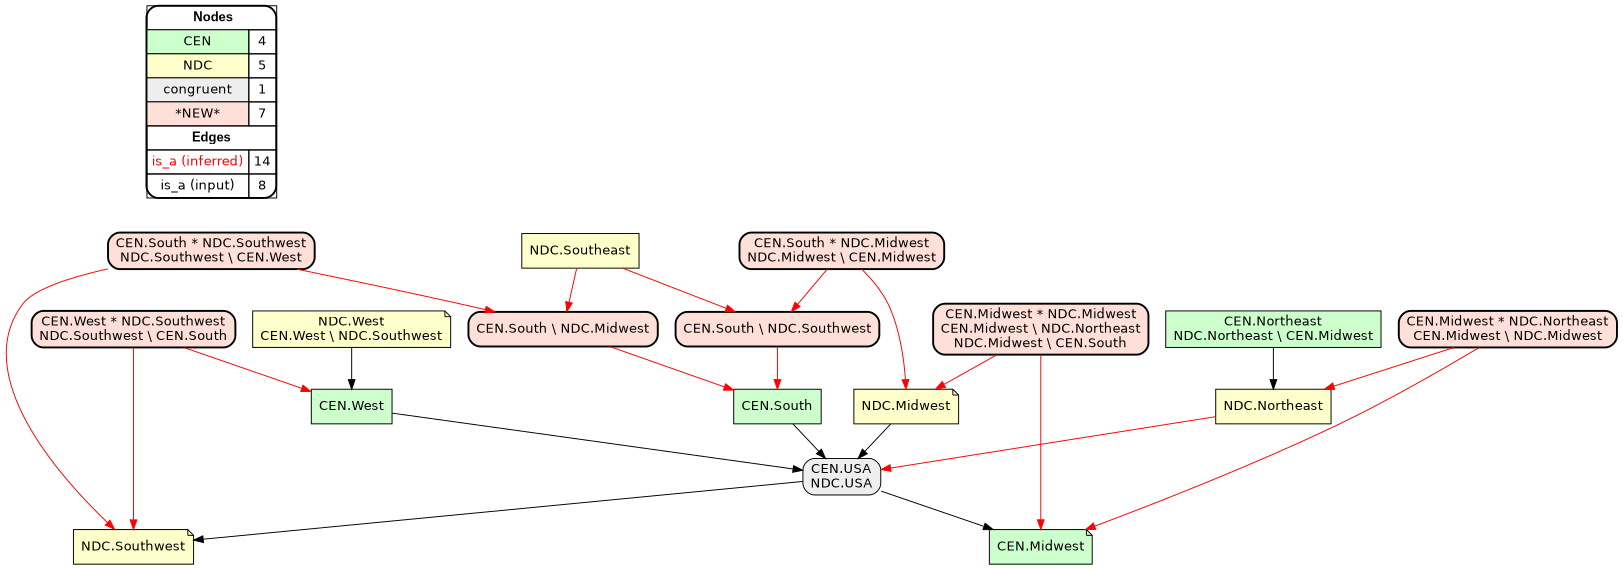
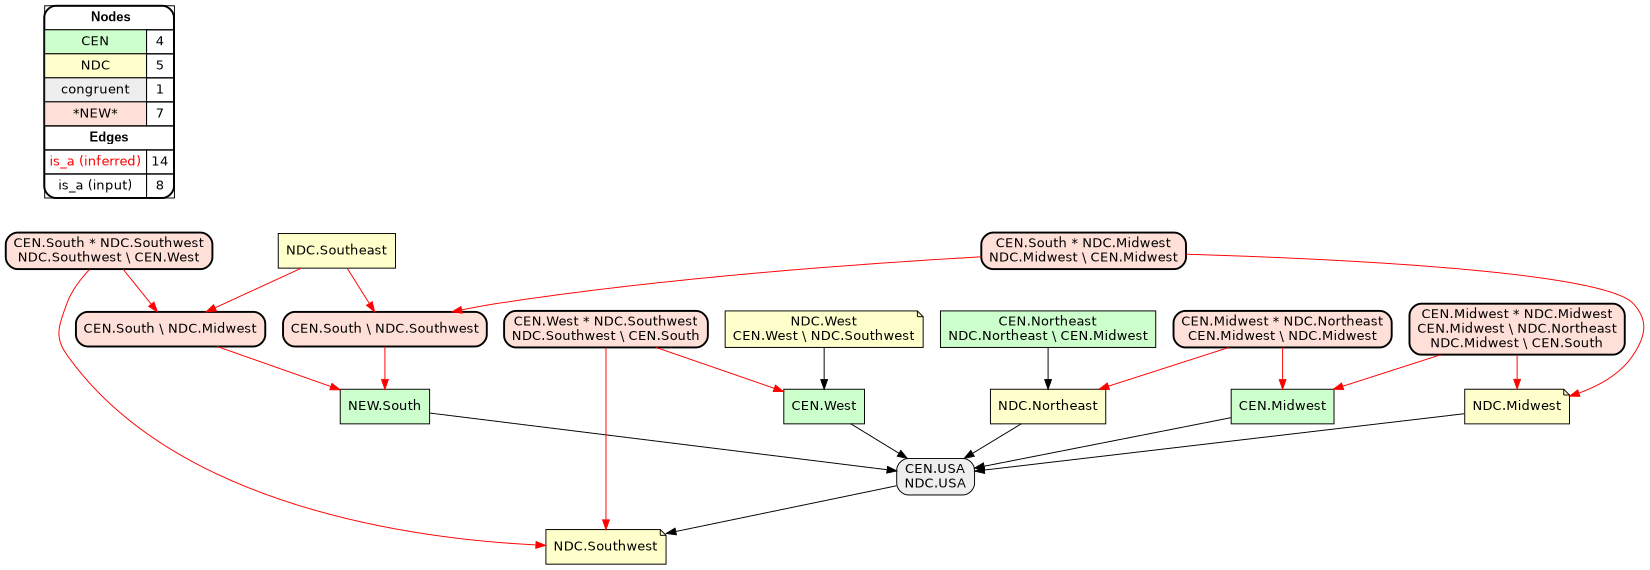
(777, 407) -> (385, 407)
(1053, 442) -> (997, 439)
(932, 509) -> (1108, 442)
(1041, 547) -> (1283, 407)
